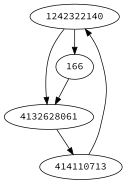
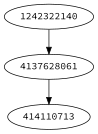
(75, 67) -> none
(106, 95) -> none
(49, 117) -> (49, 67)
